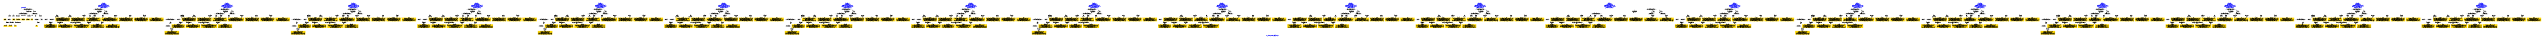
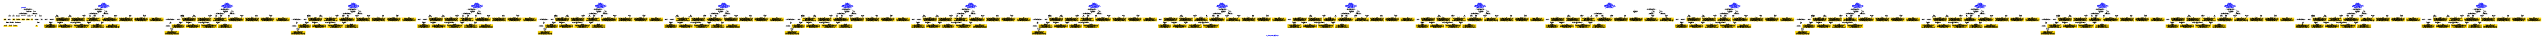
(15, 26) -> (15, 26)
